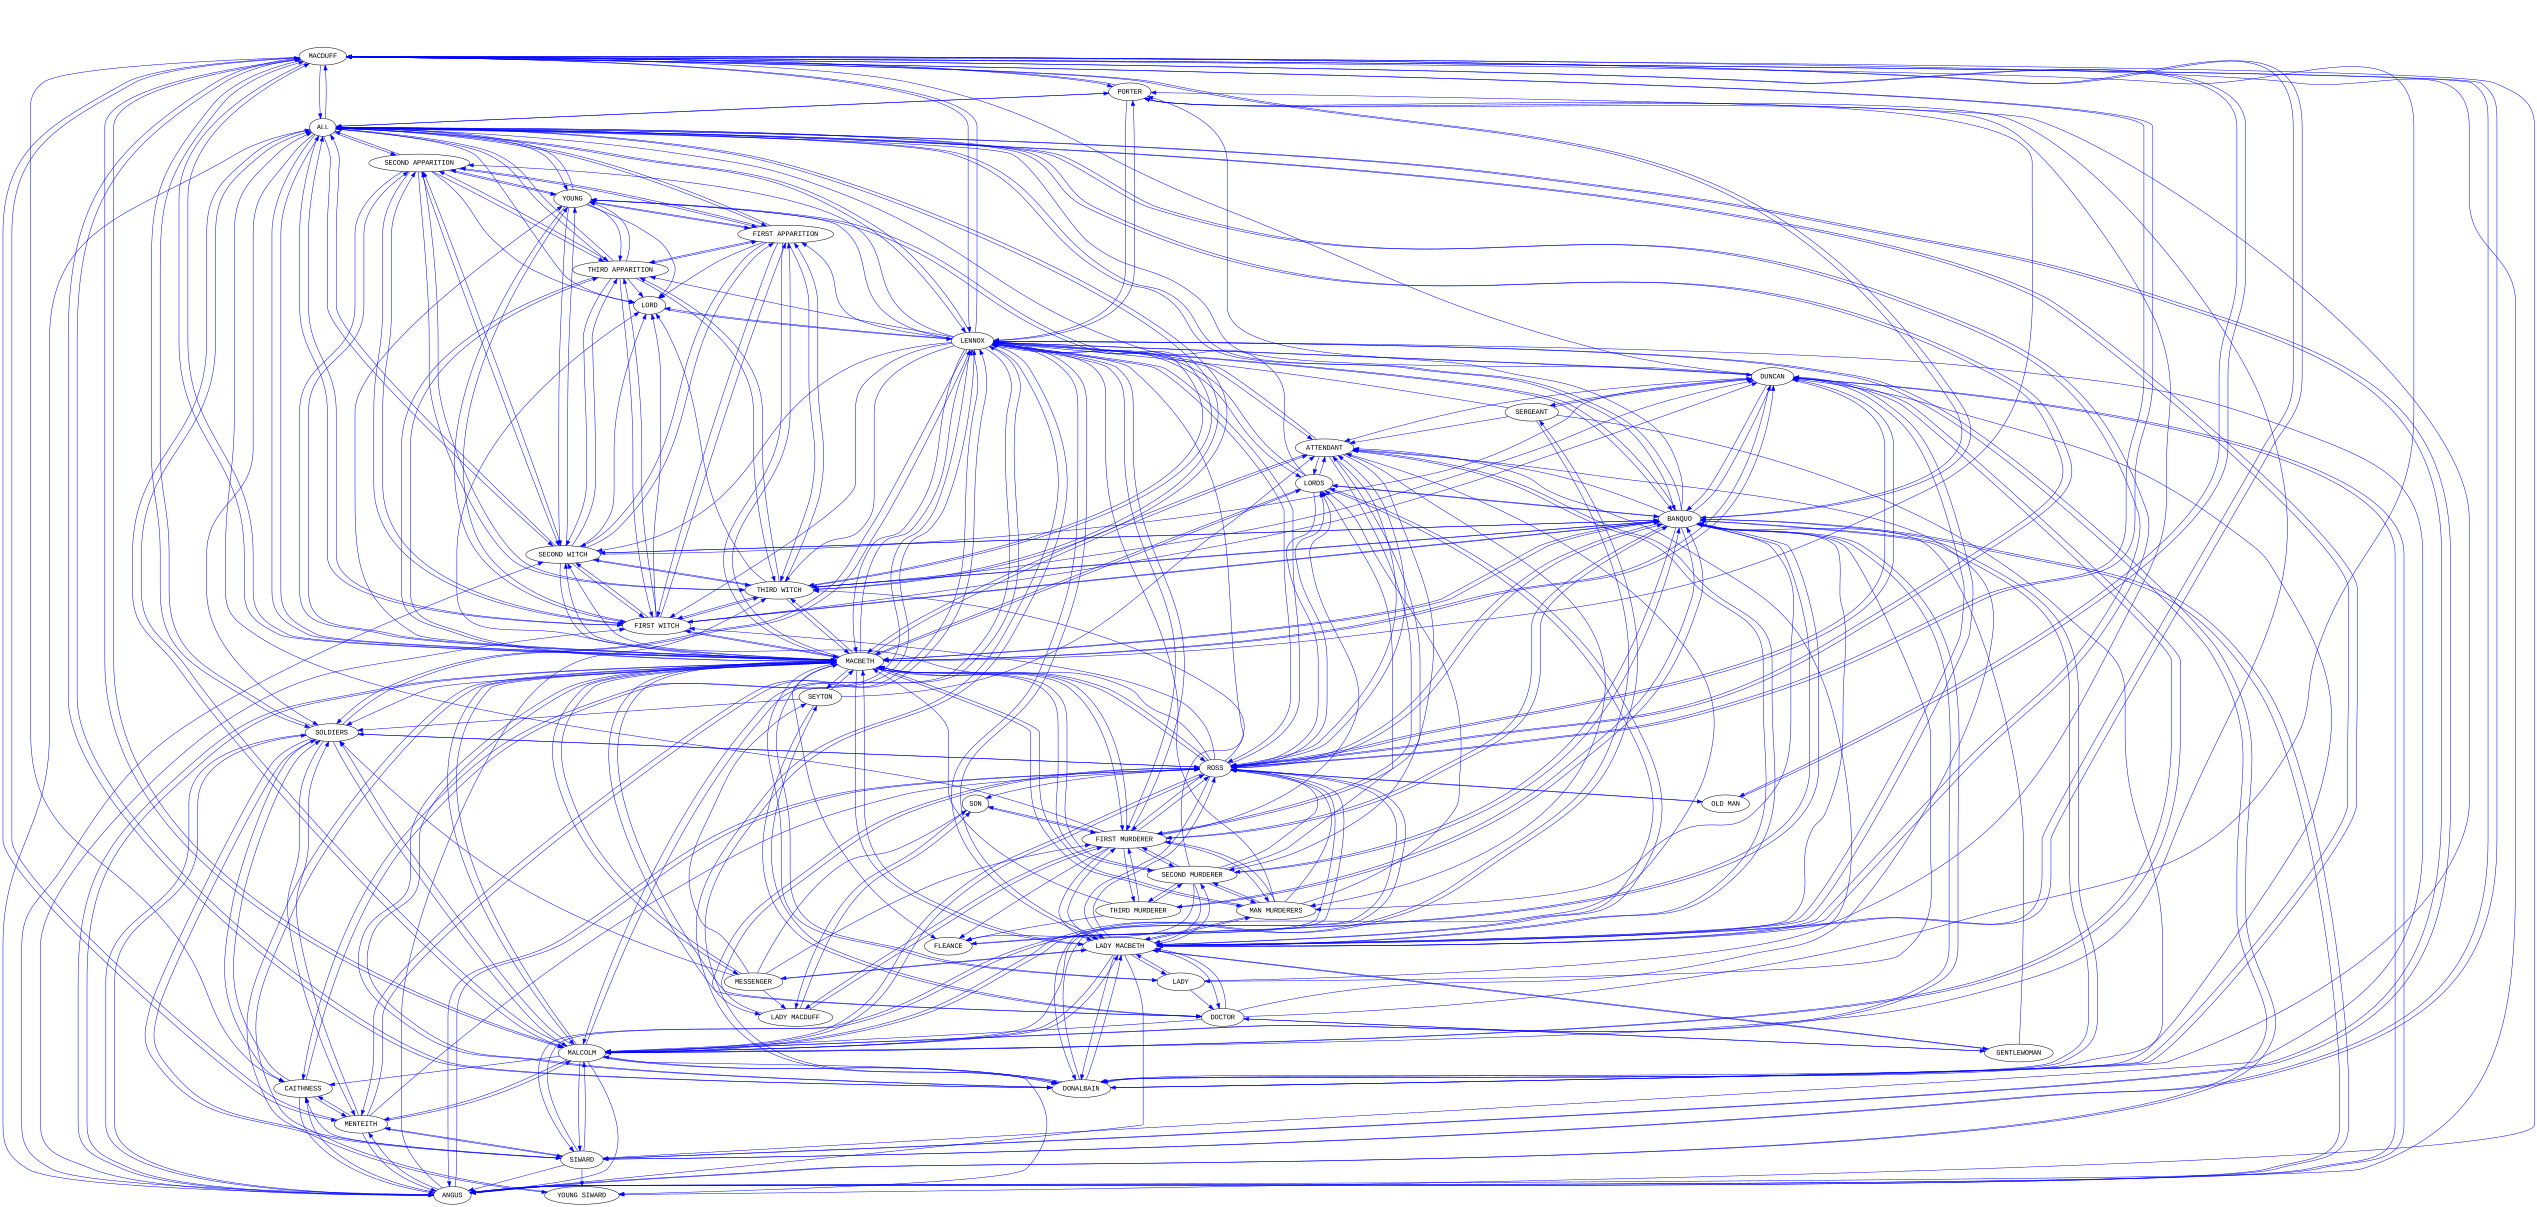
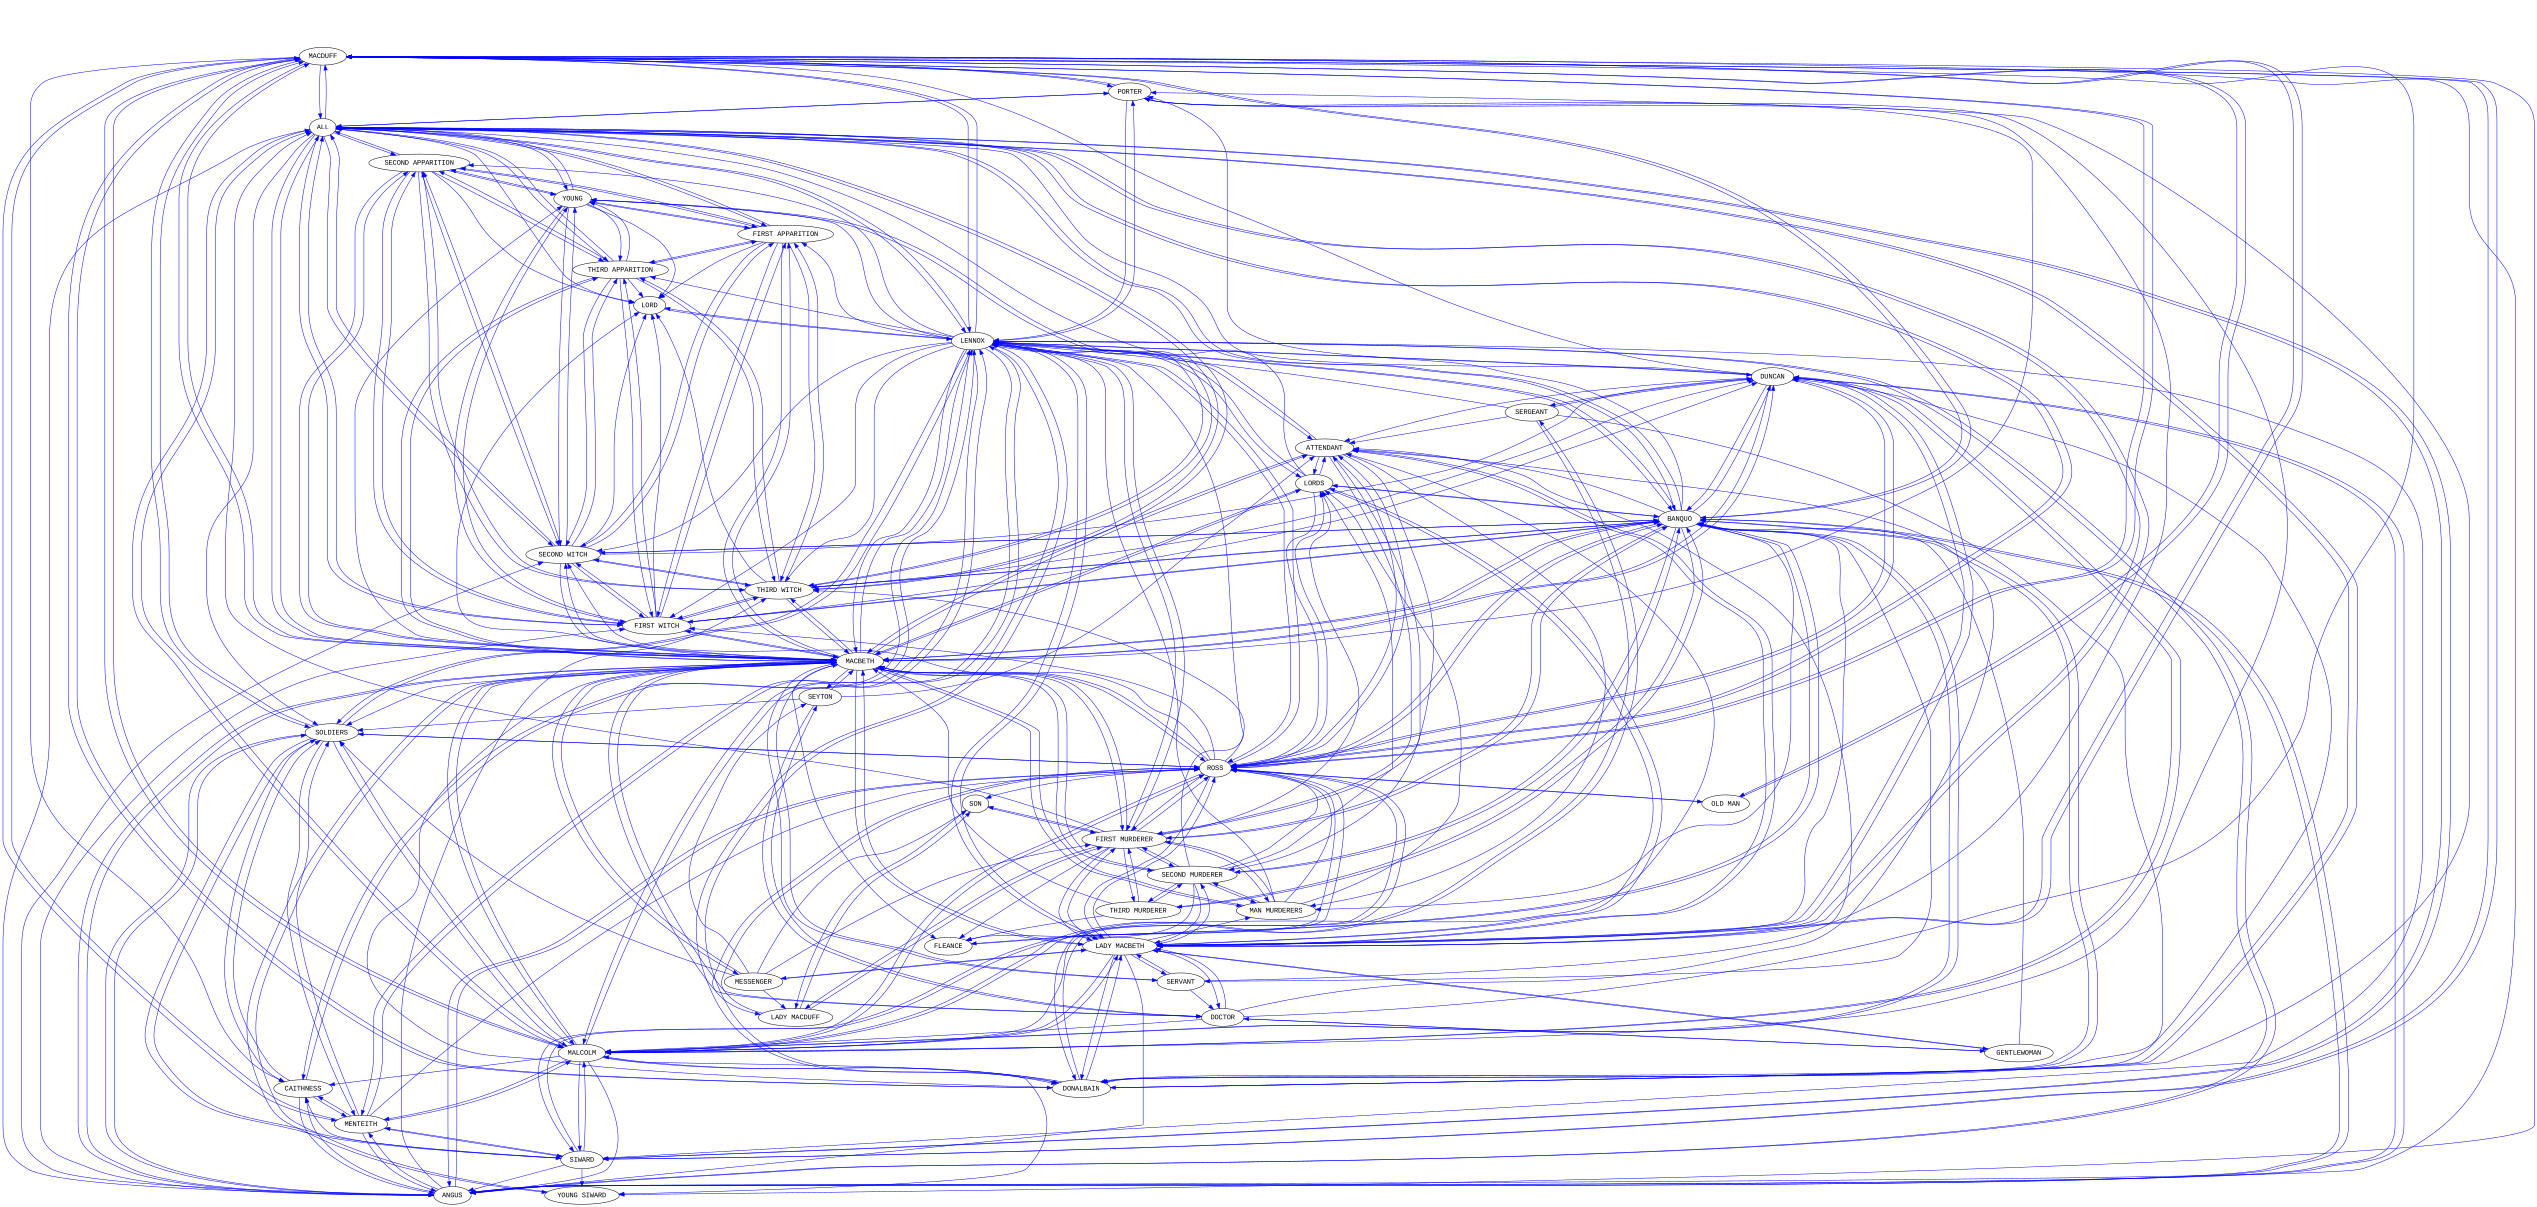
(1199, 928) -> none
(361, 974) -> none
(1181, 982) -> (1181, 982)
